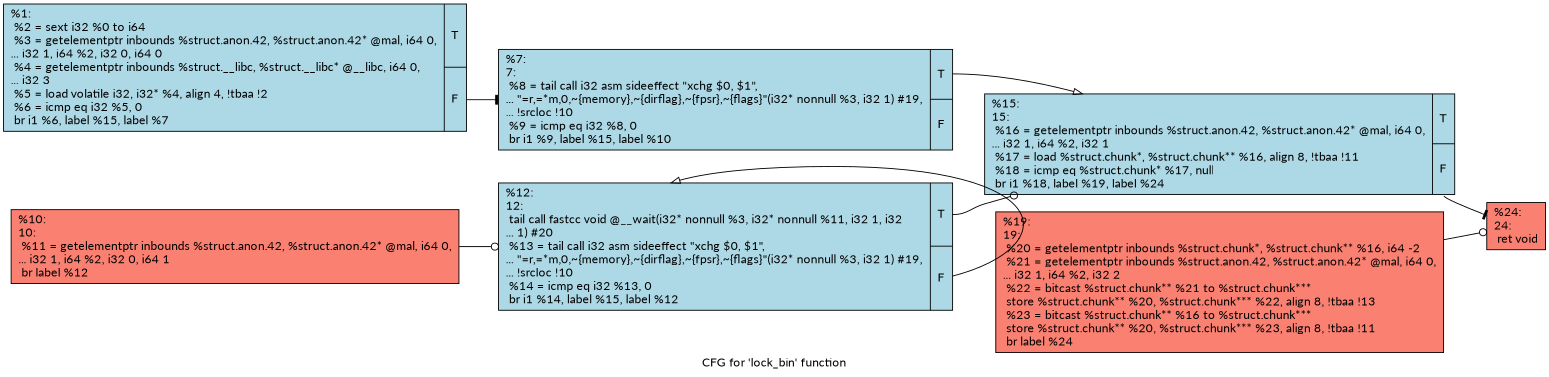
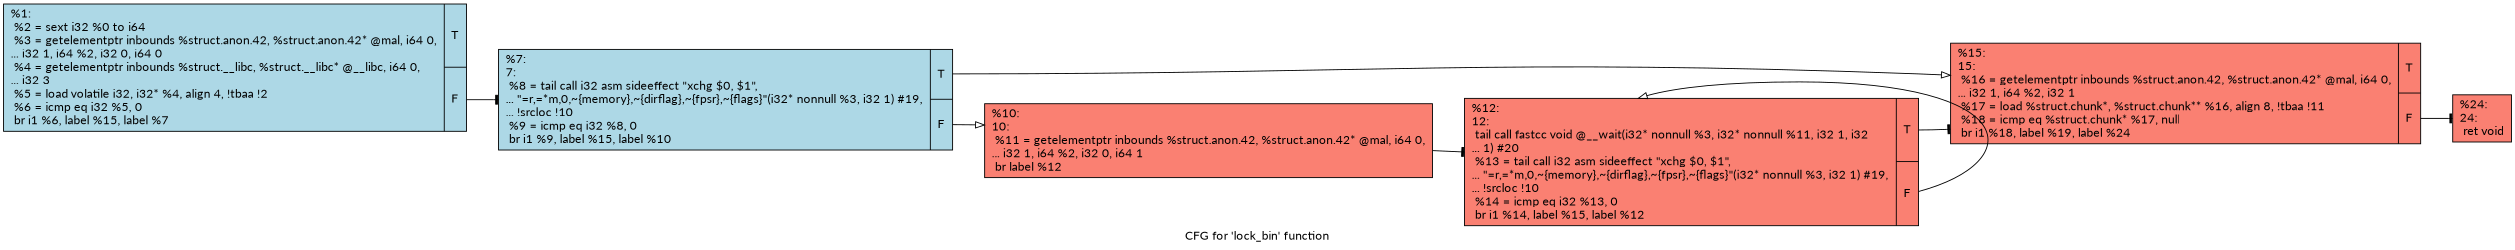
none -> (964, 125)
(1220, 144) -> (2186, 93)
(981, 205) -> (1932, 130)
(475, 247) -> (1446, 151)
(726, 247) -> (1692, 162)
(1220, 282) -> none
